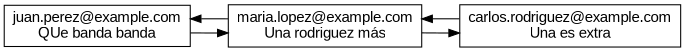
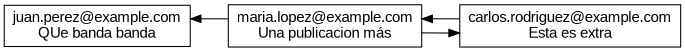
(204, 33) -> none
(325, 33) -> (325, 33)
(570, 33) -> (570, 33)
